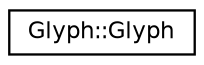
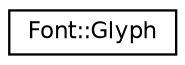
(102, 32) -> (93, 32)
